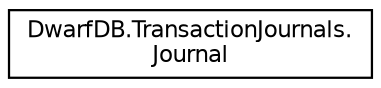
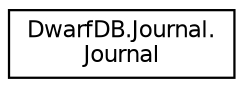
(190, 44) -> (122, 44)
